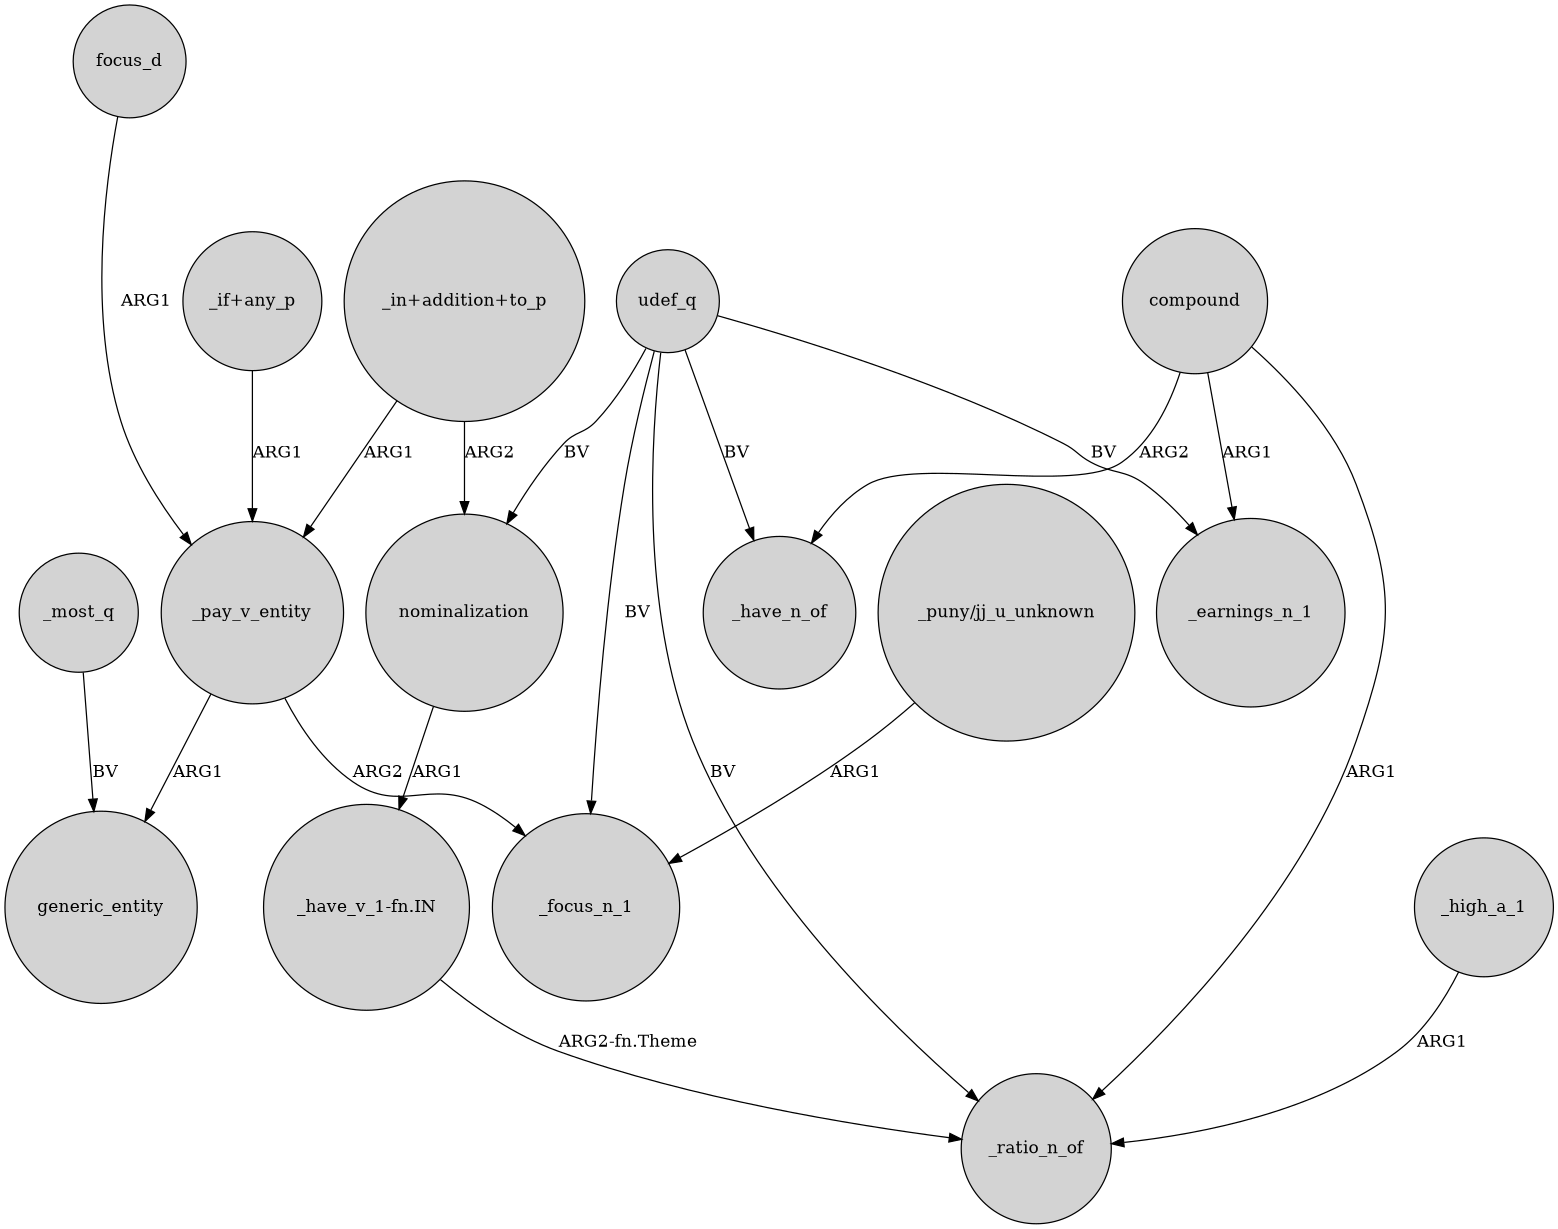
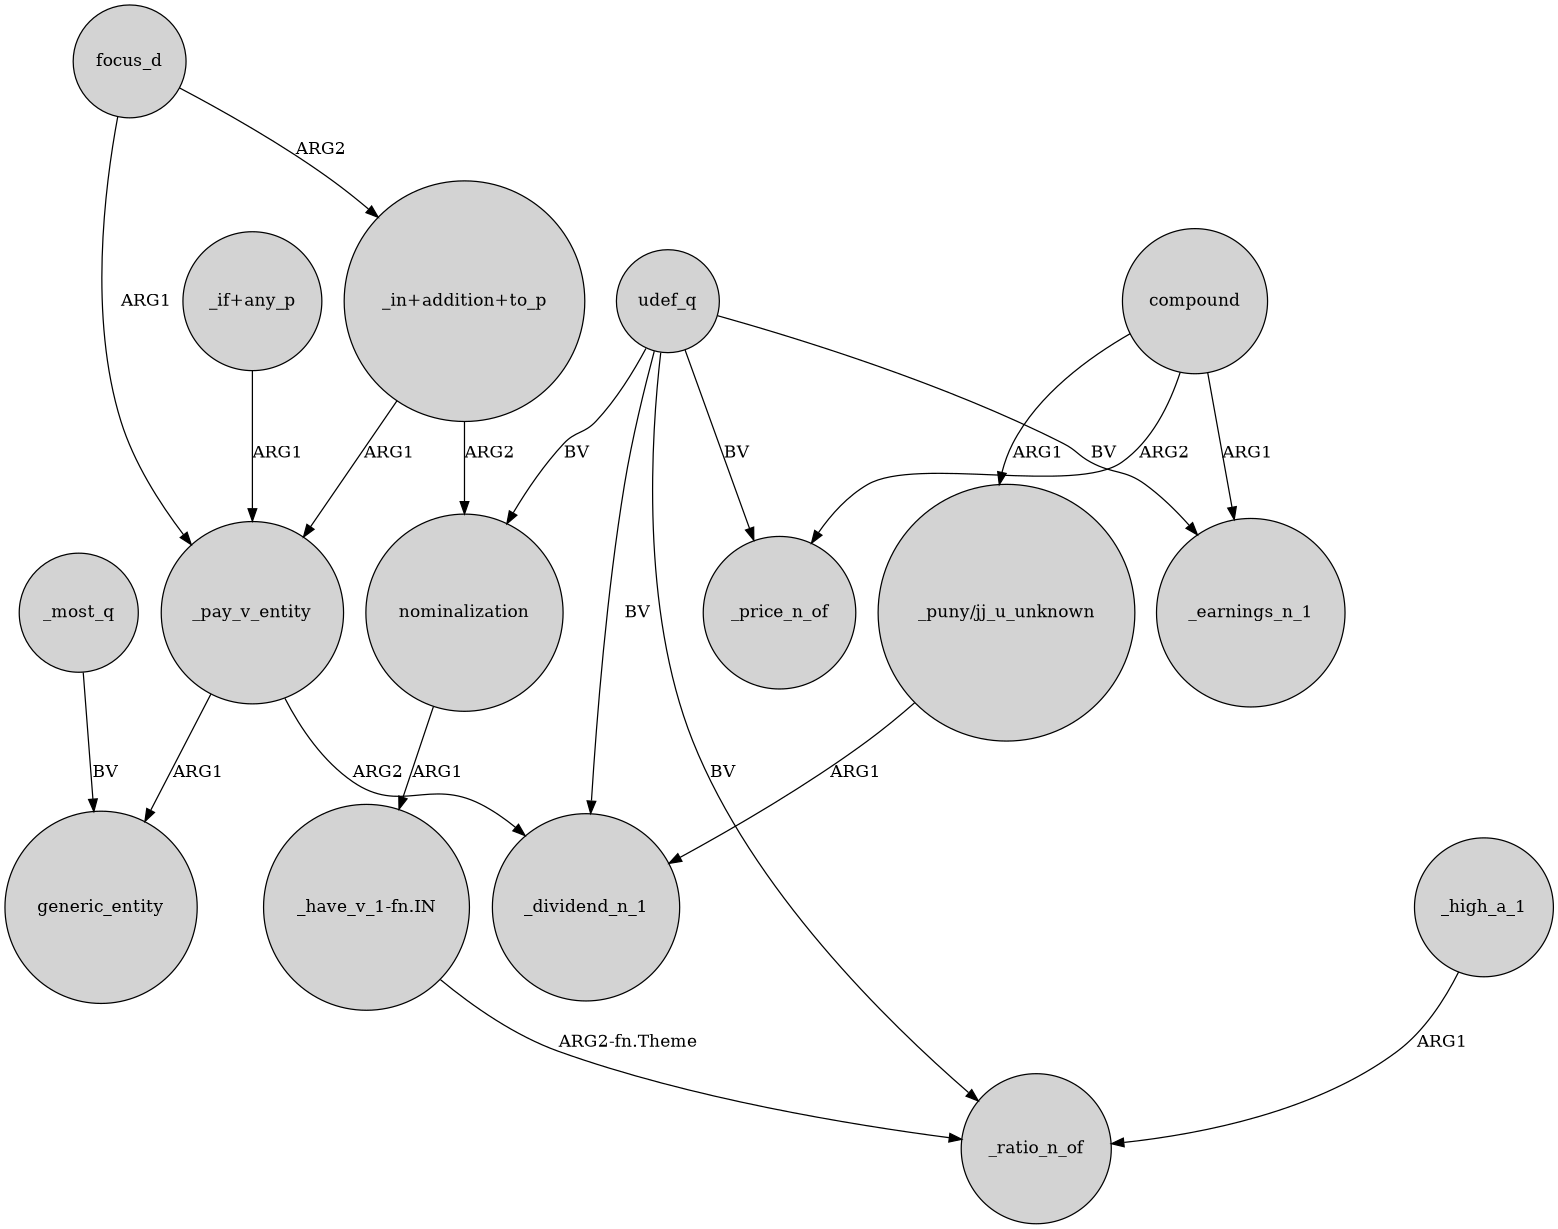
none -> (277, 144)
(780, 613) -> (780, 613)
(1357, 740) -> (1053, 391)
(586, 907) -> (586, 907)
